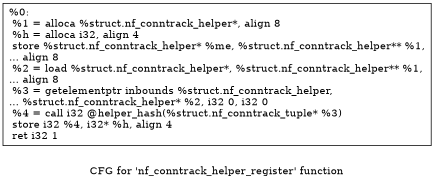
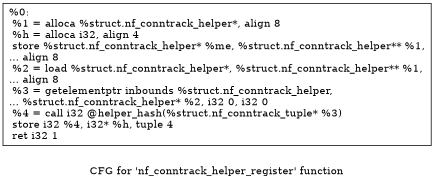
(91, 125) -> (91, 125)
